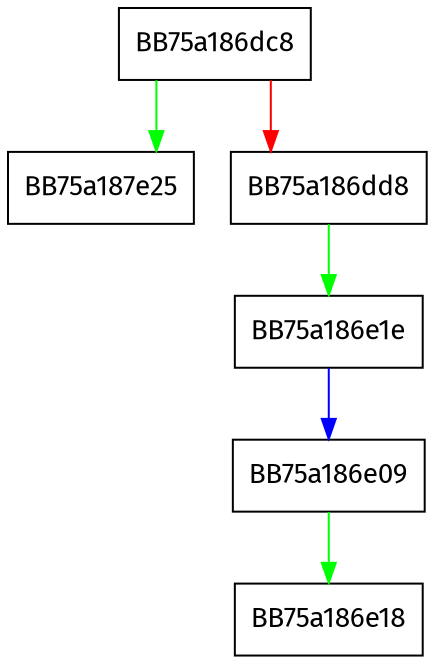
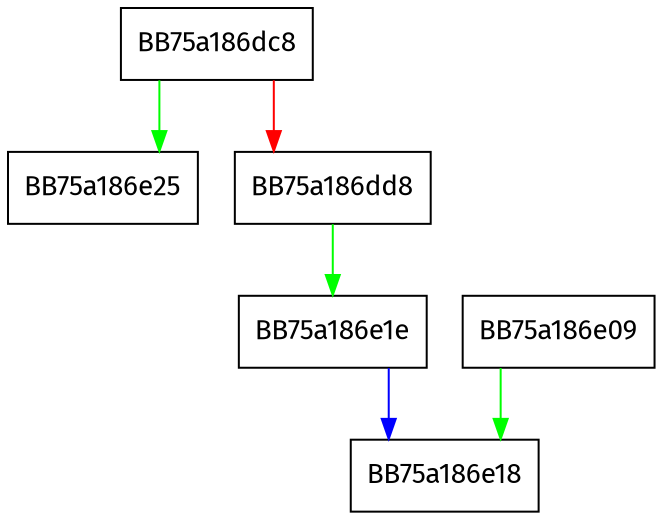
(101, 188) -> (103, 188)
(329, 393) -> (389, 393)
